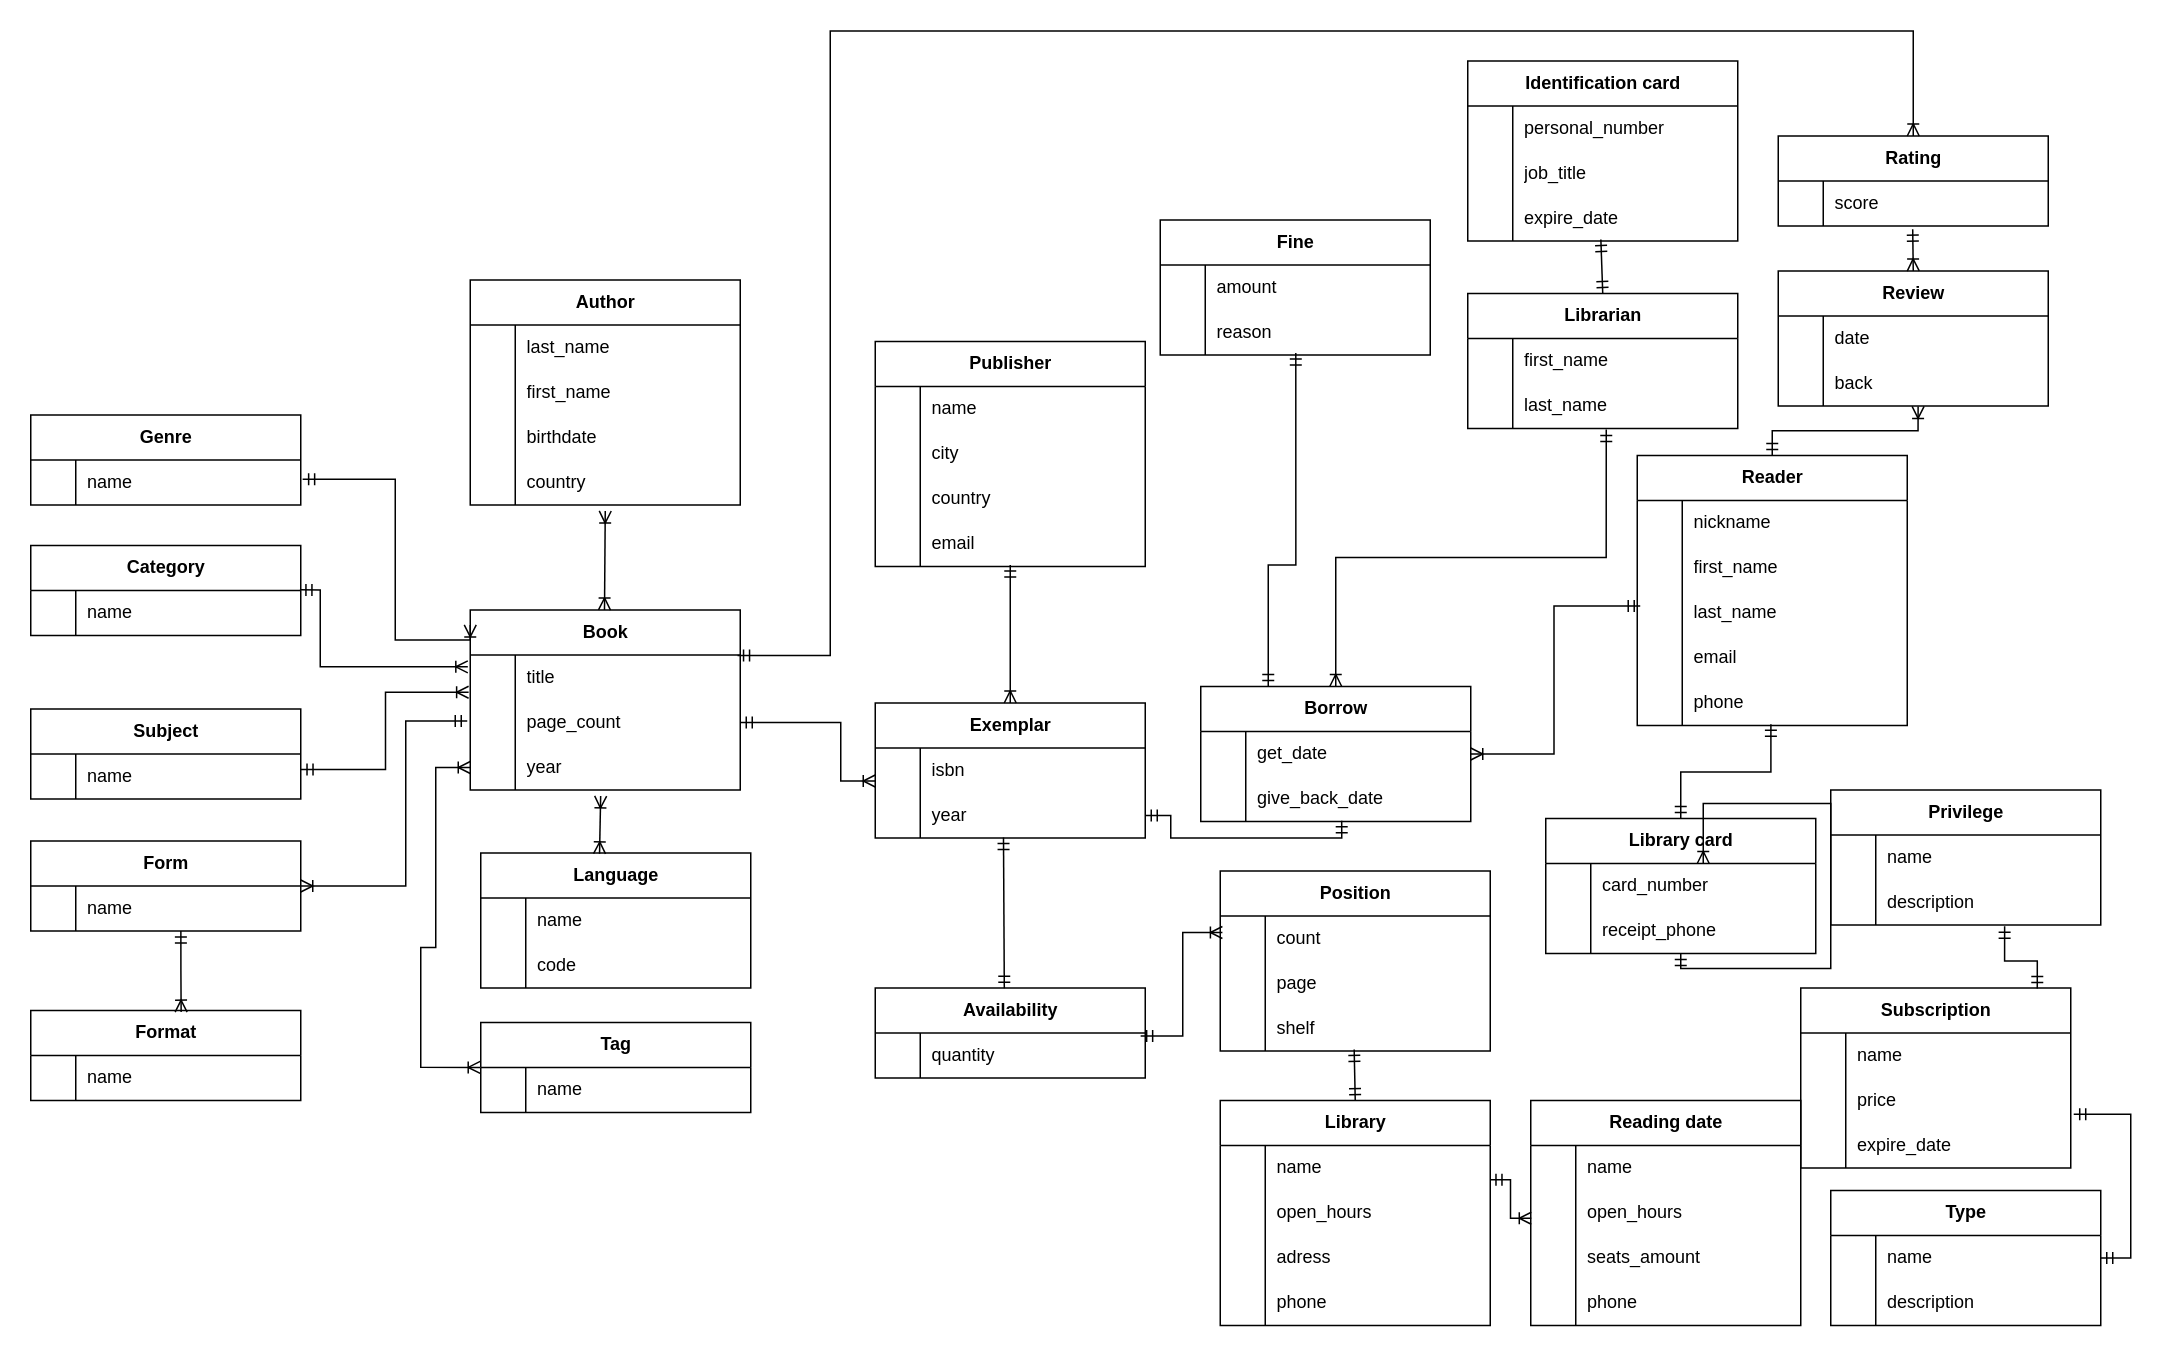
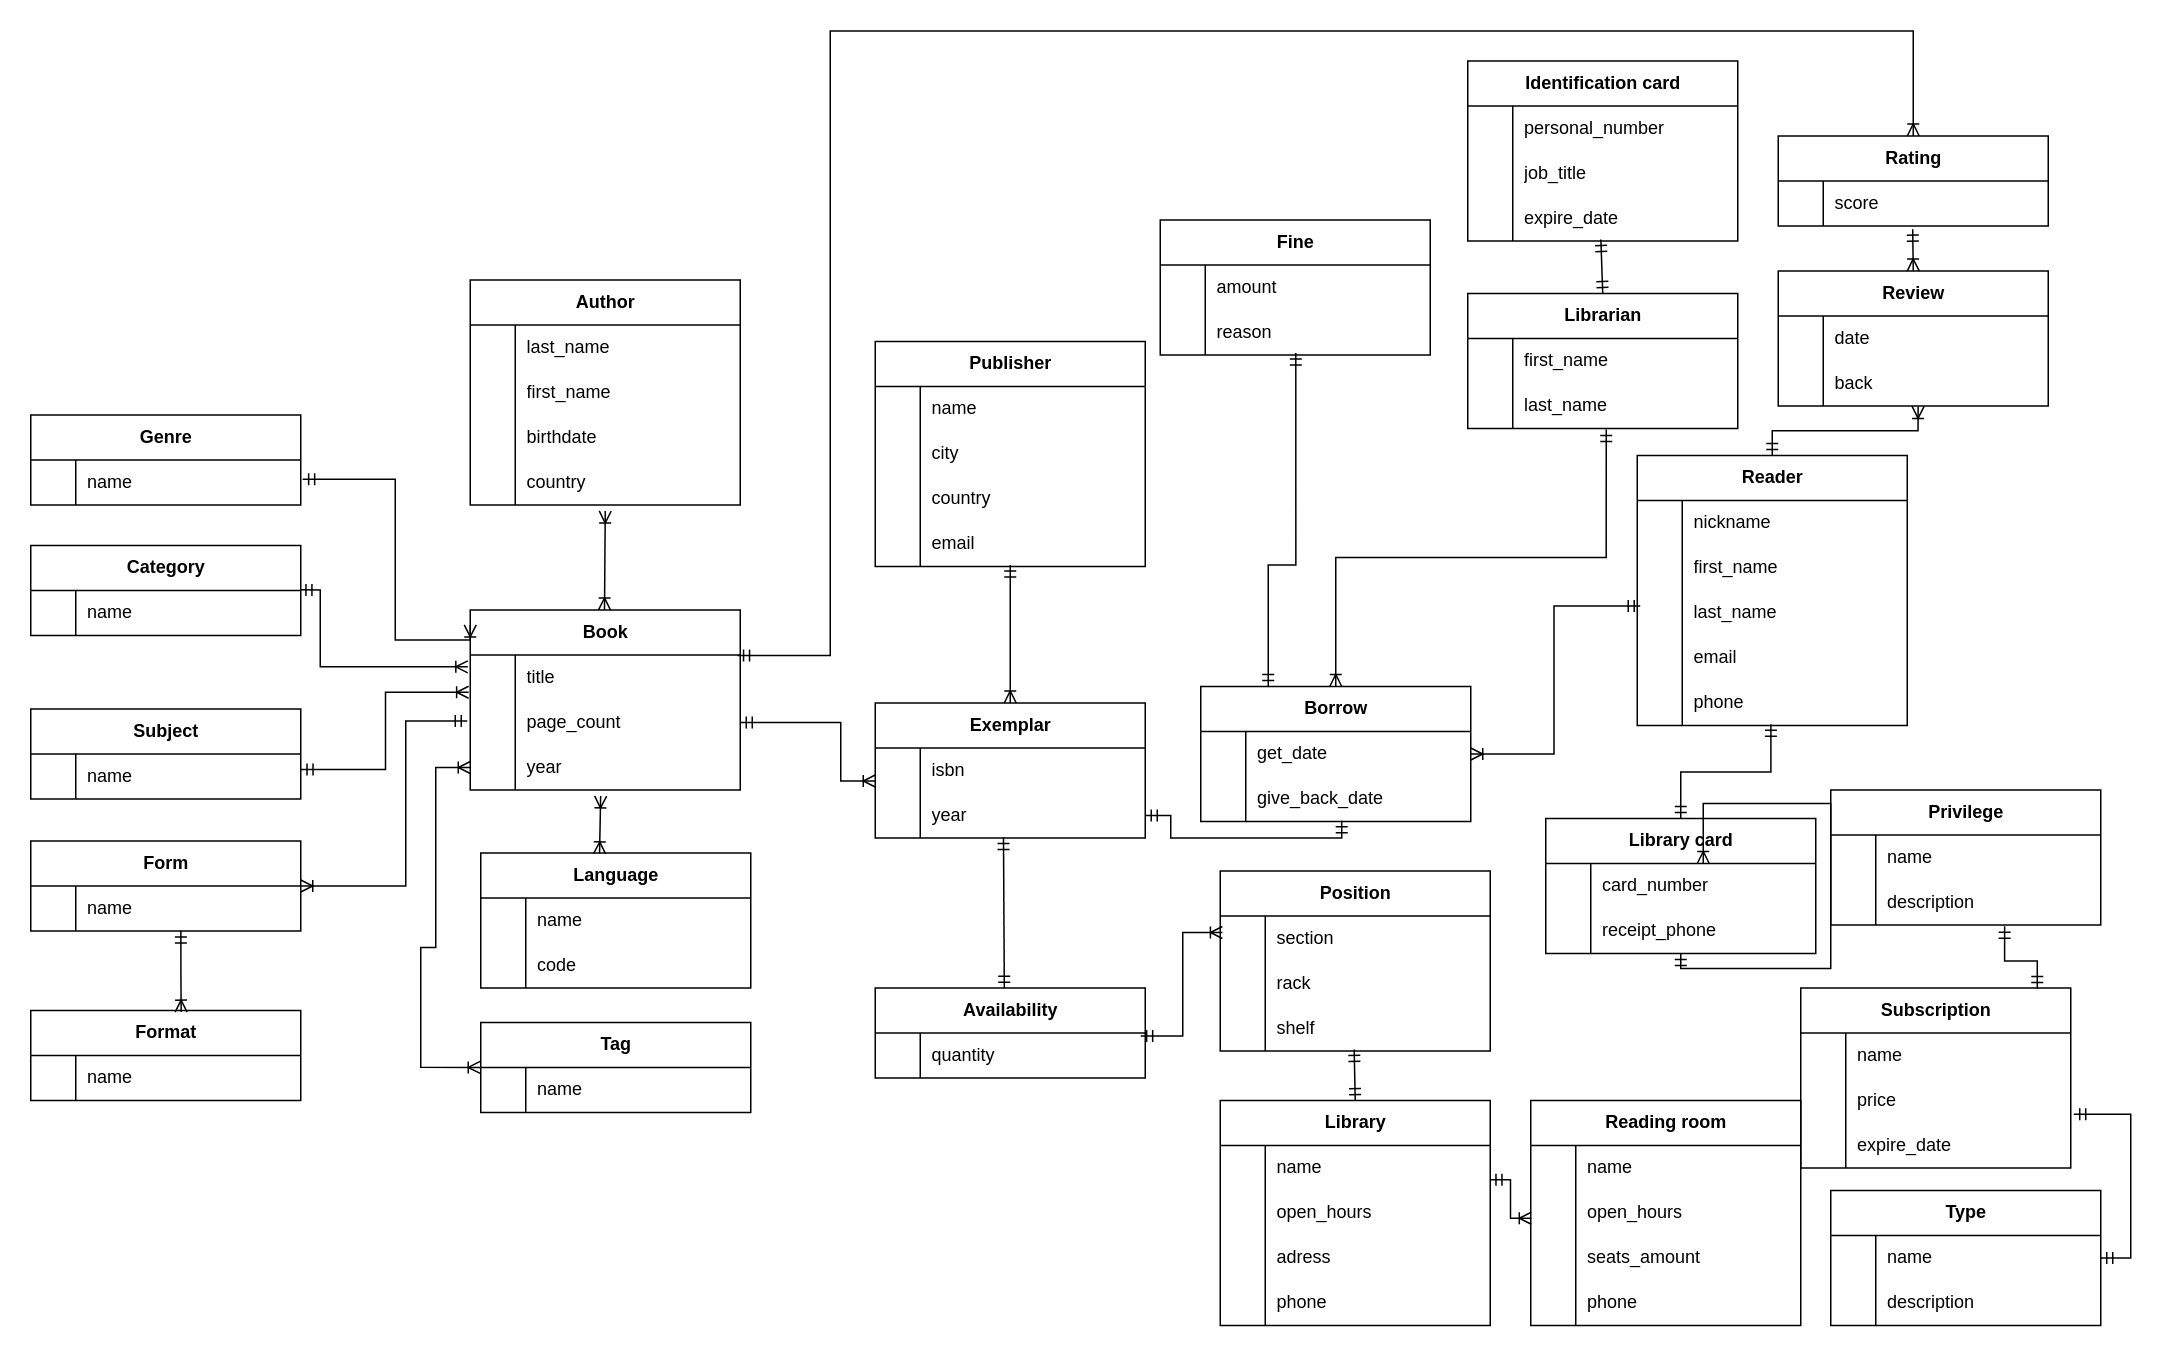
(1302, 938) -> (1310, 938)
(1297, 983) -> (1297, 983)
(1667, 1123) -> (1667, 1123)
